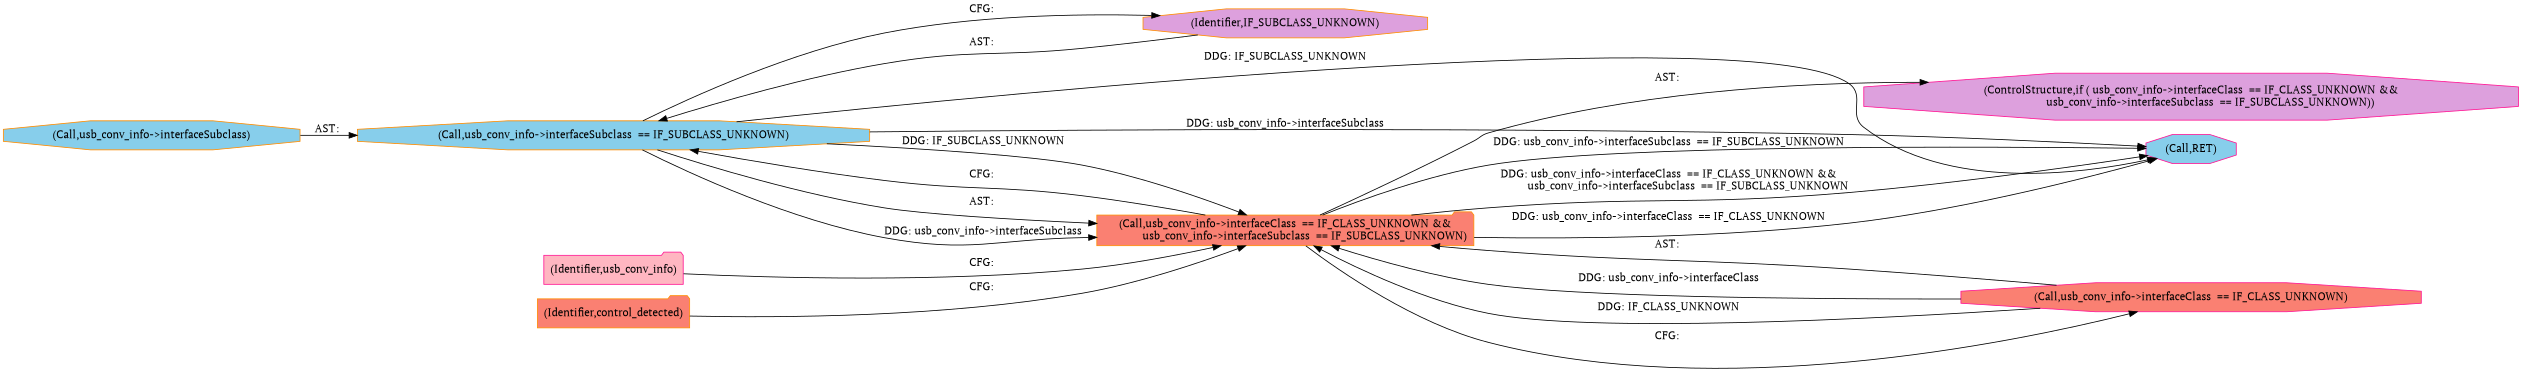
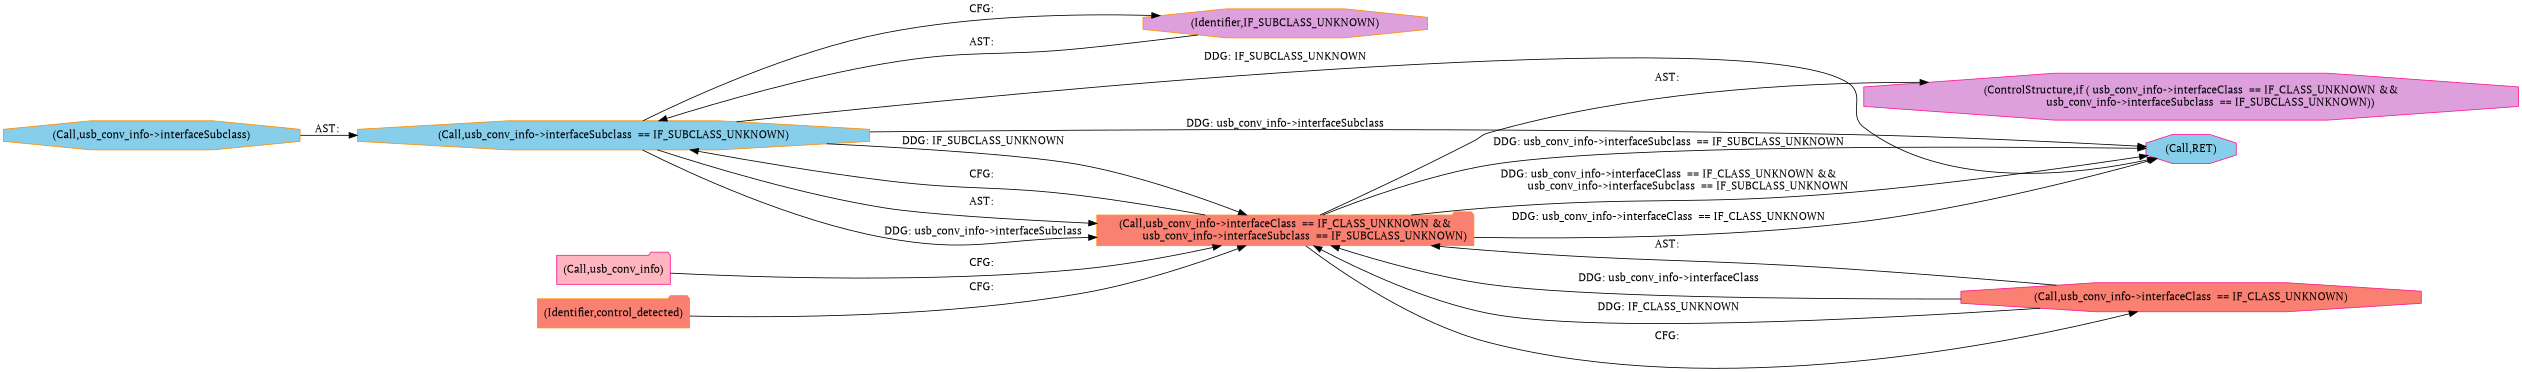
(614, 270) -> (614, 270)
